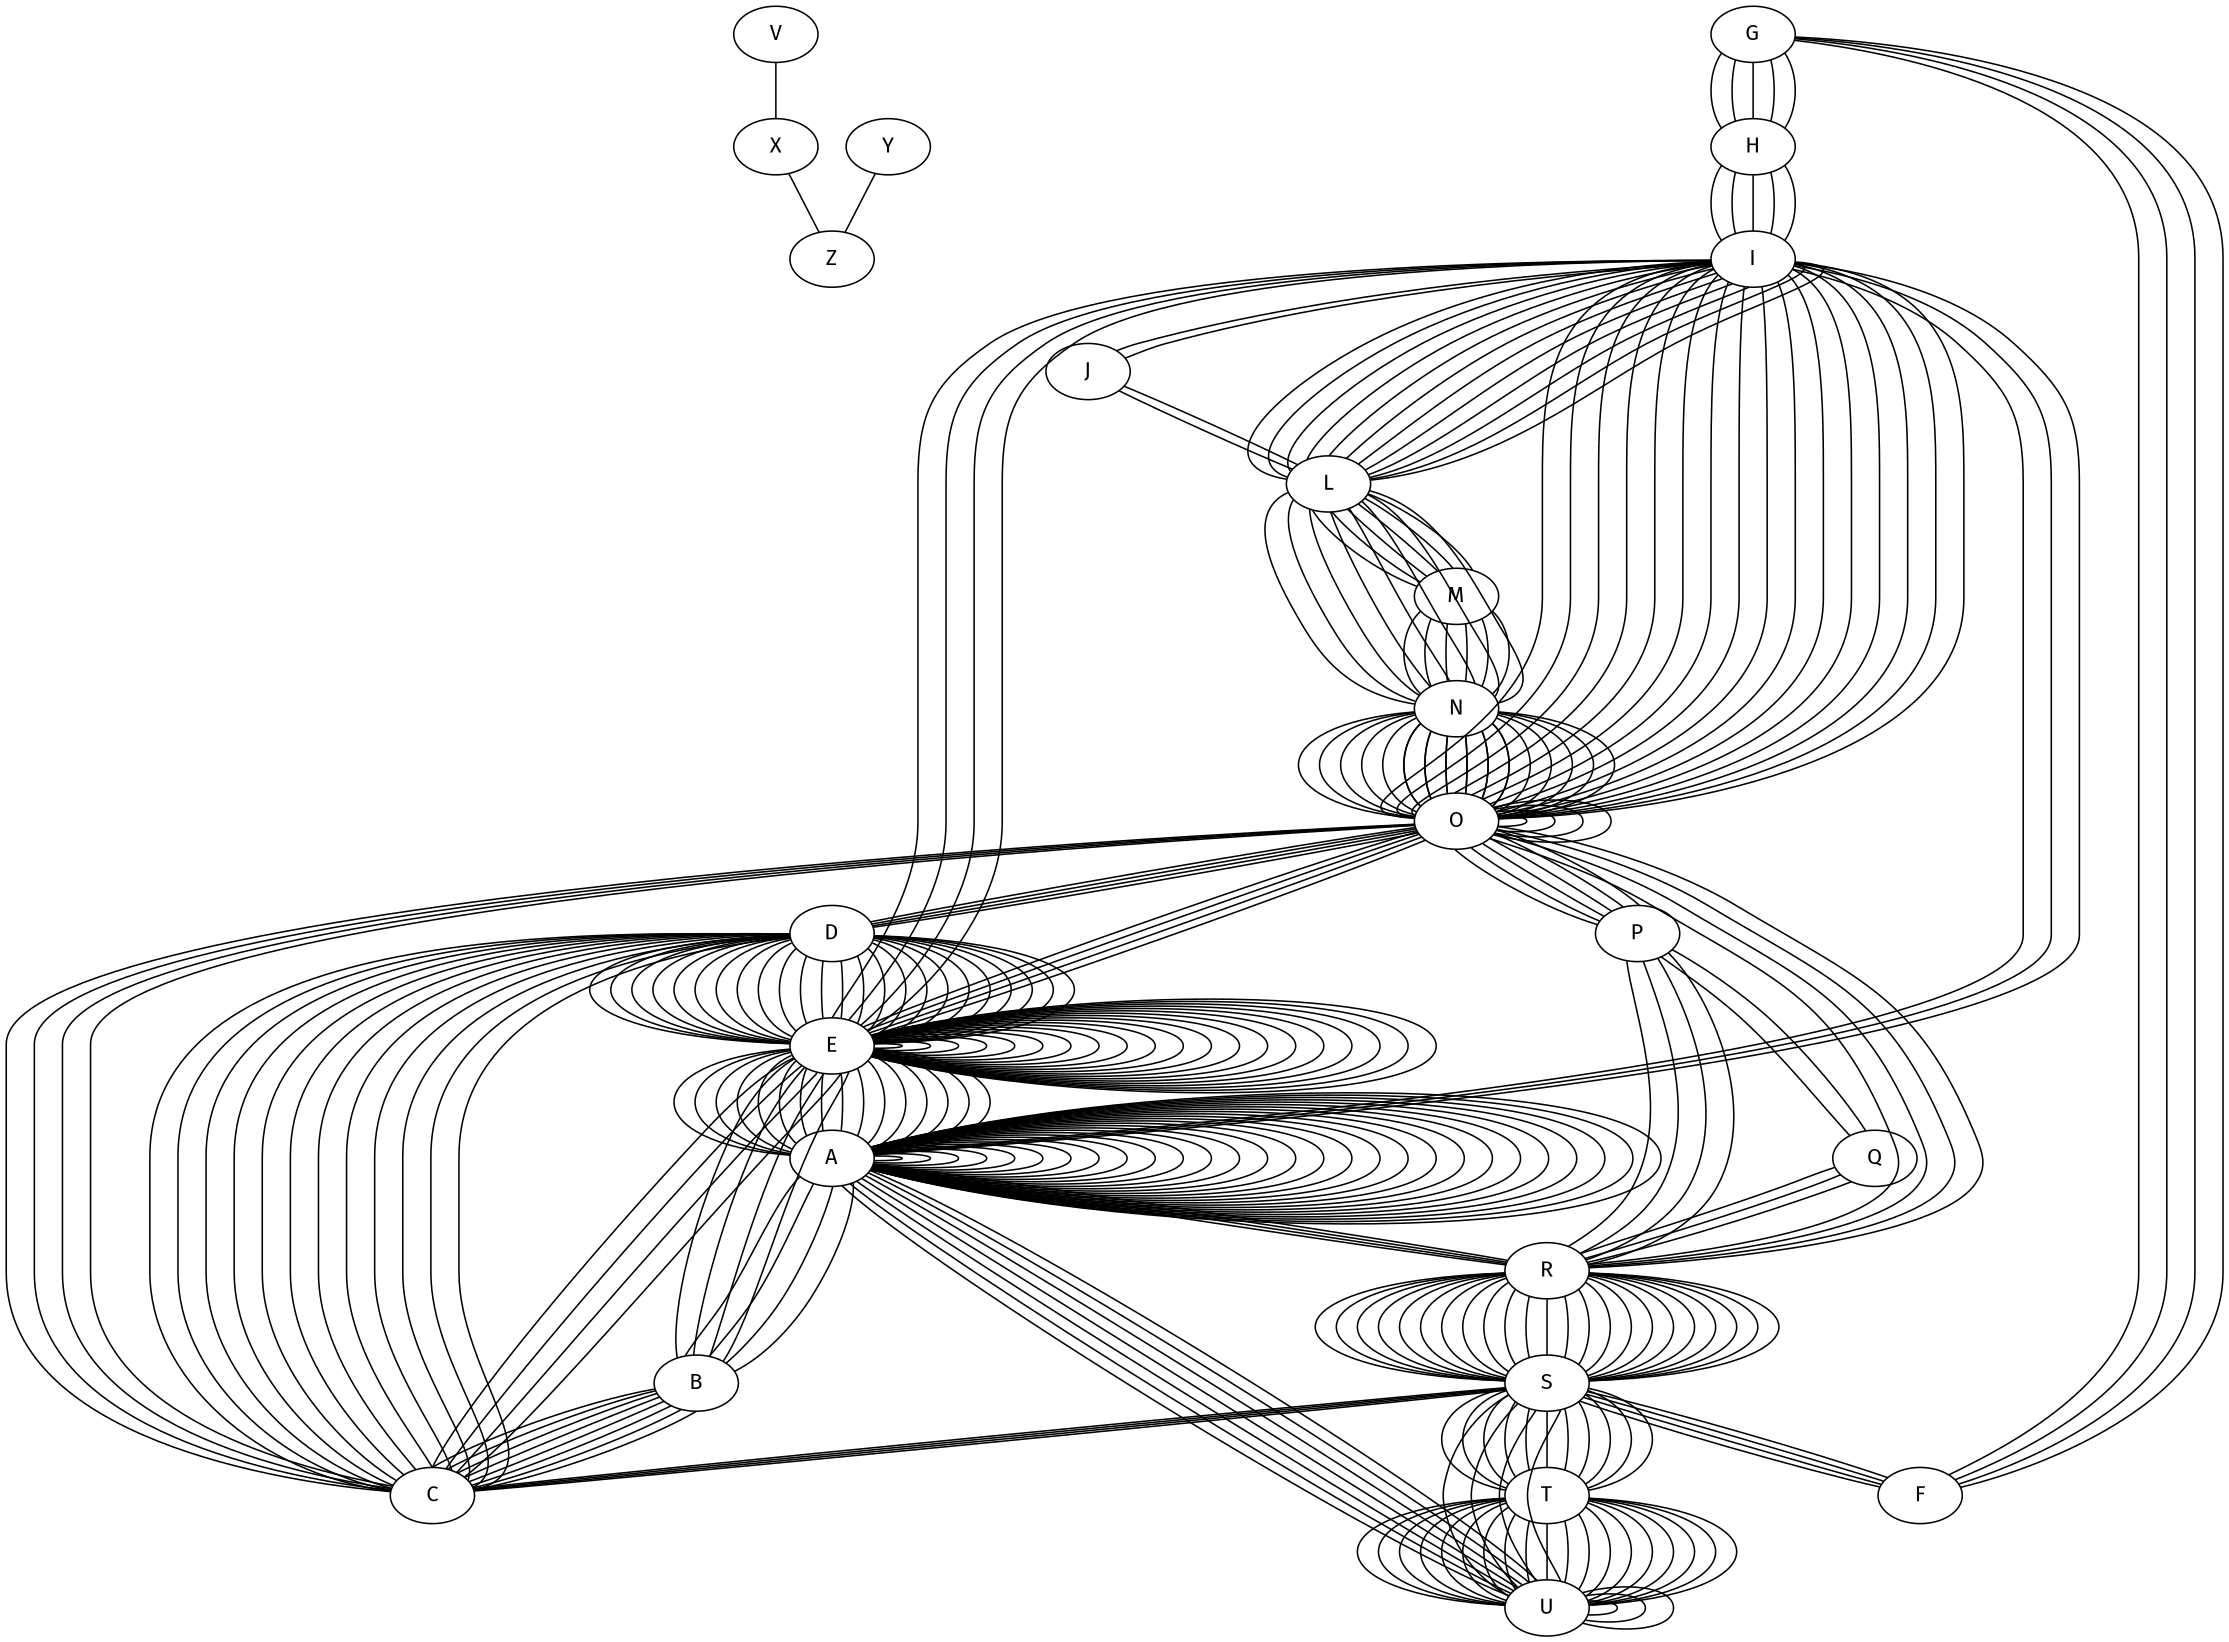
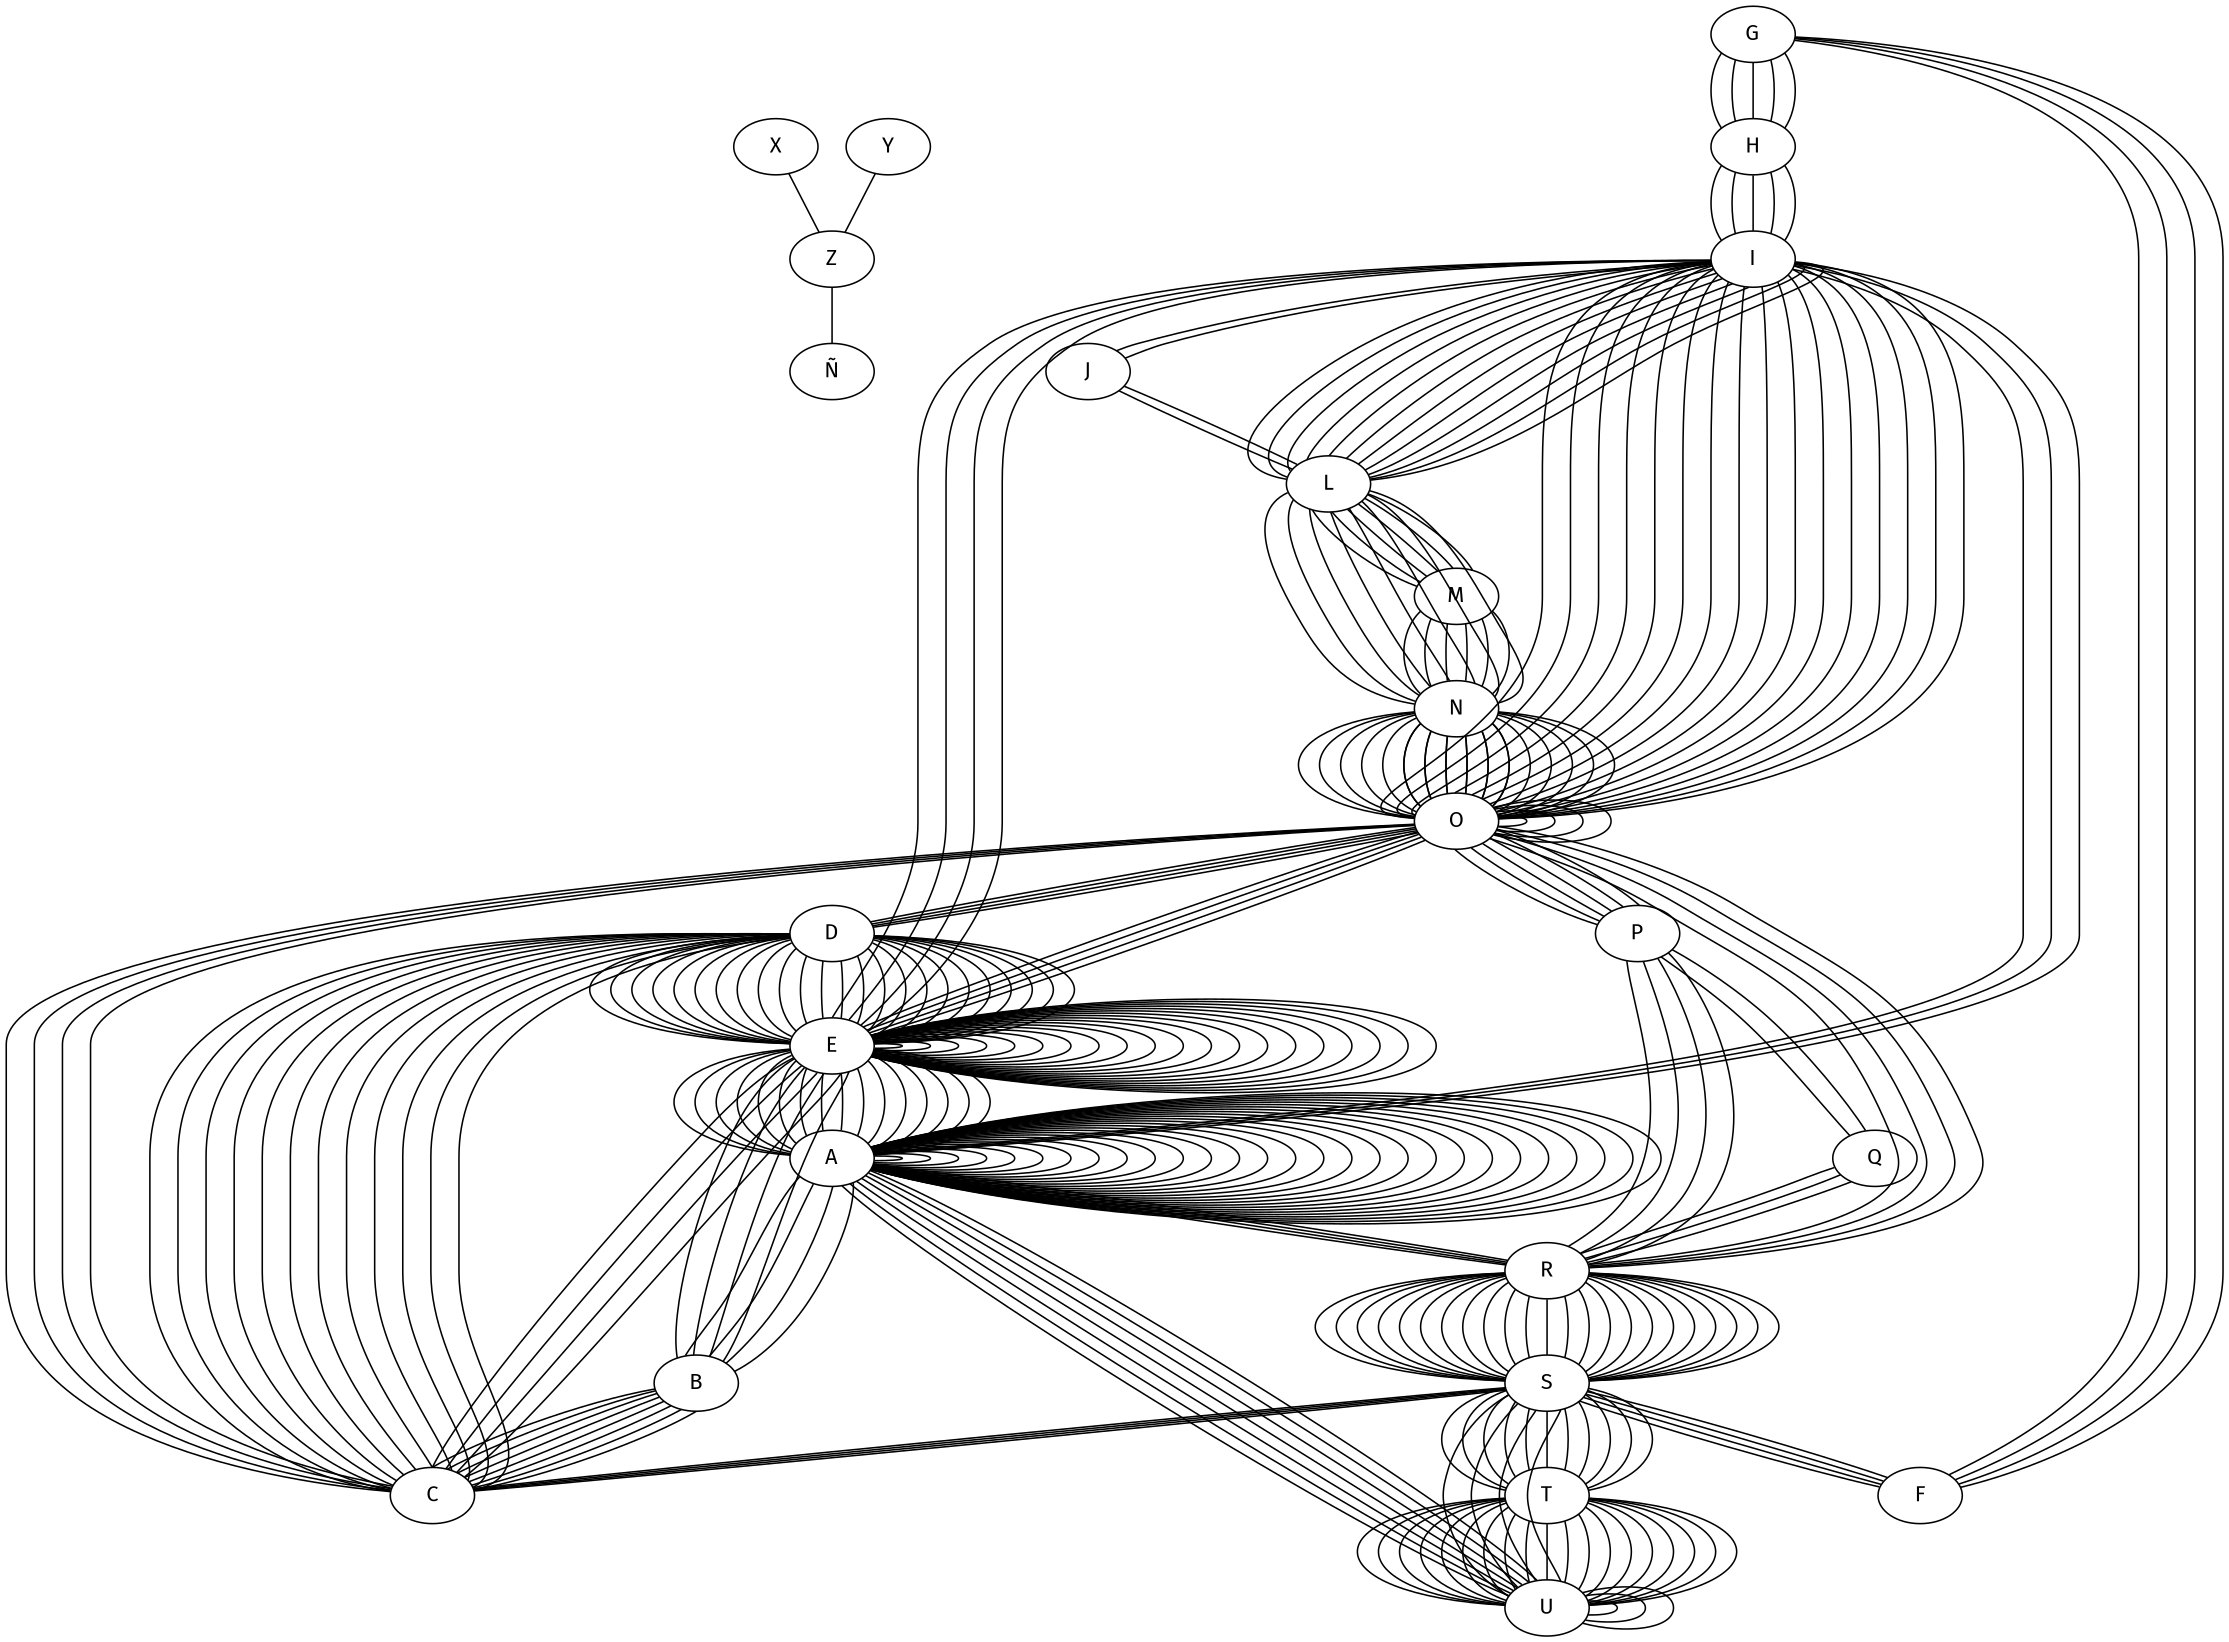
(776, 34) -> none
none -> (832, 372)
